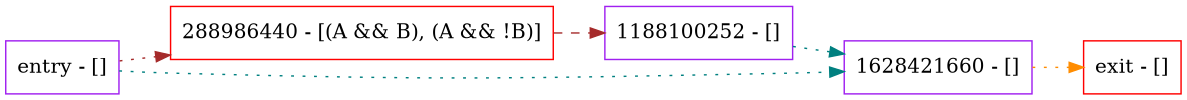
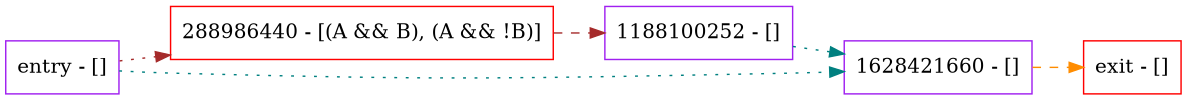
(1051, 67) -> (1051, 67)
